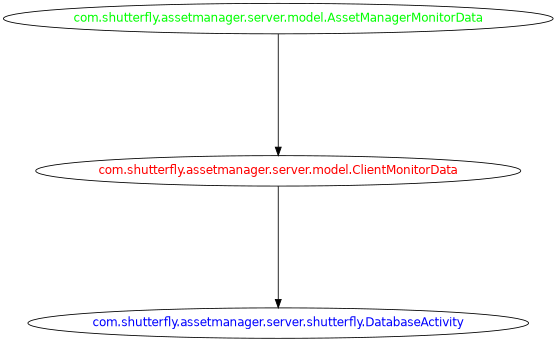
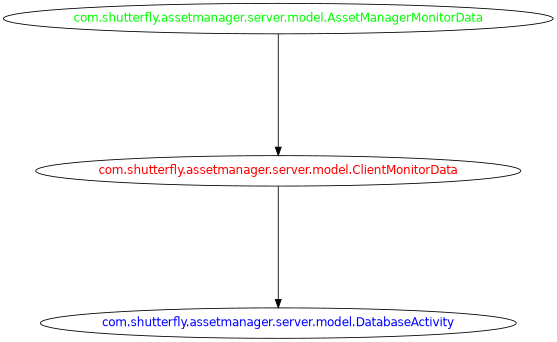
(278, 323) -> (278, 323)
